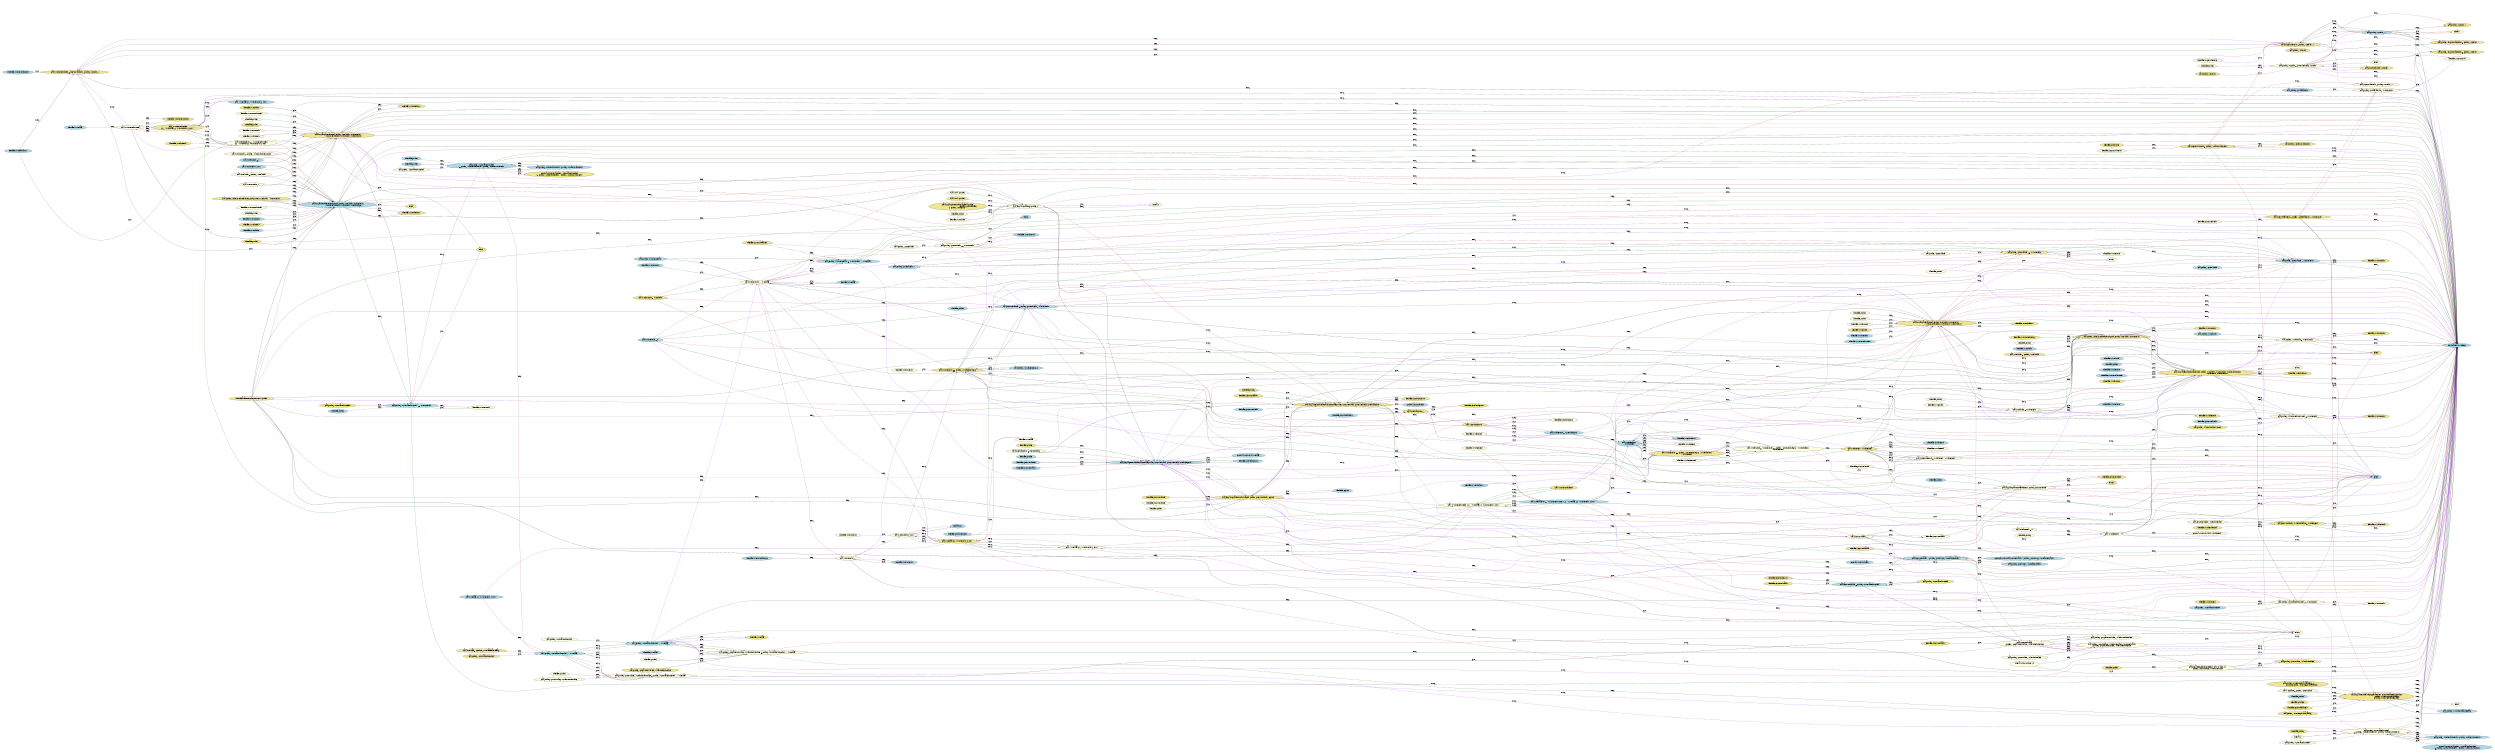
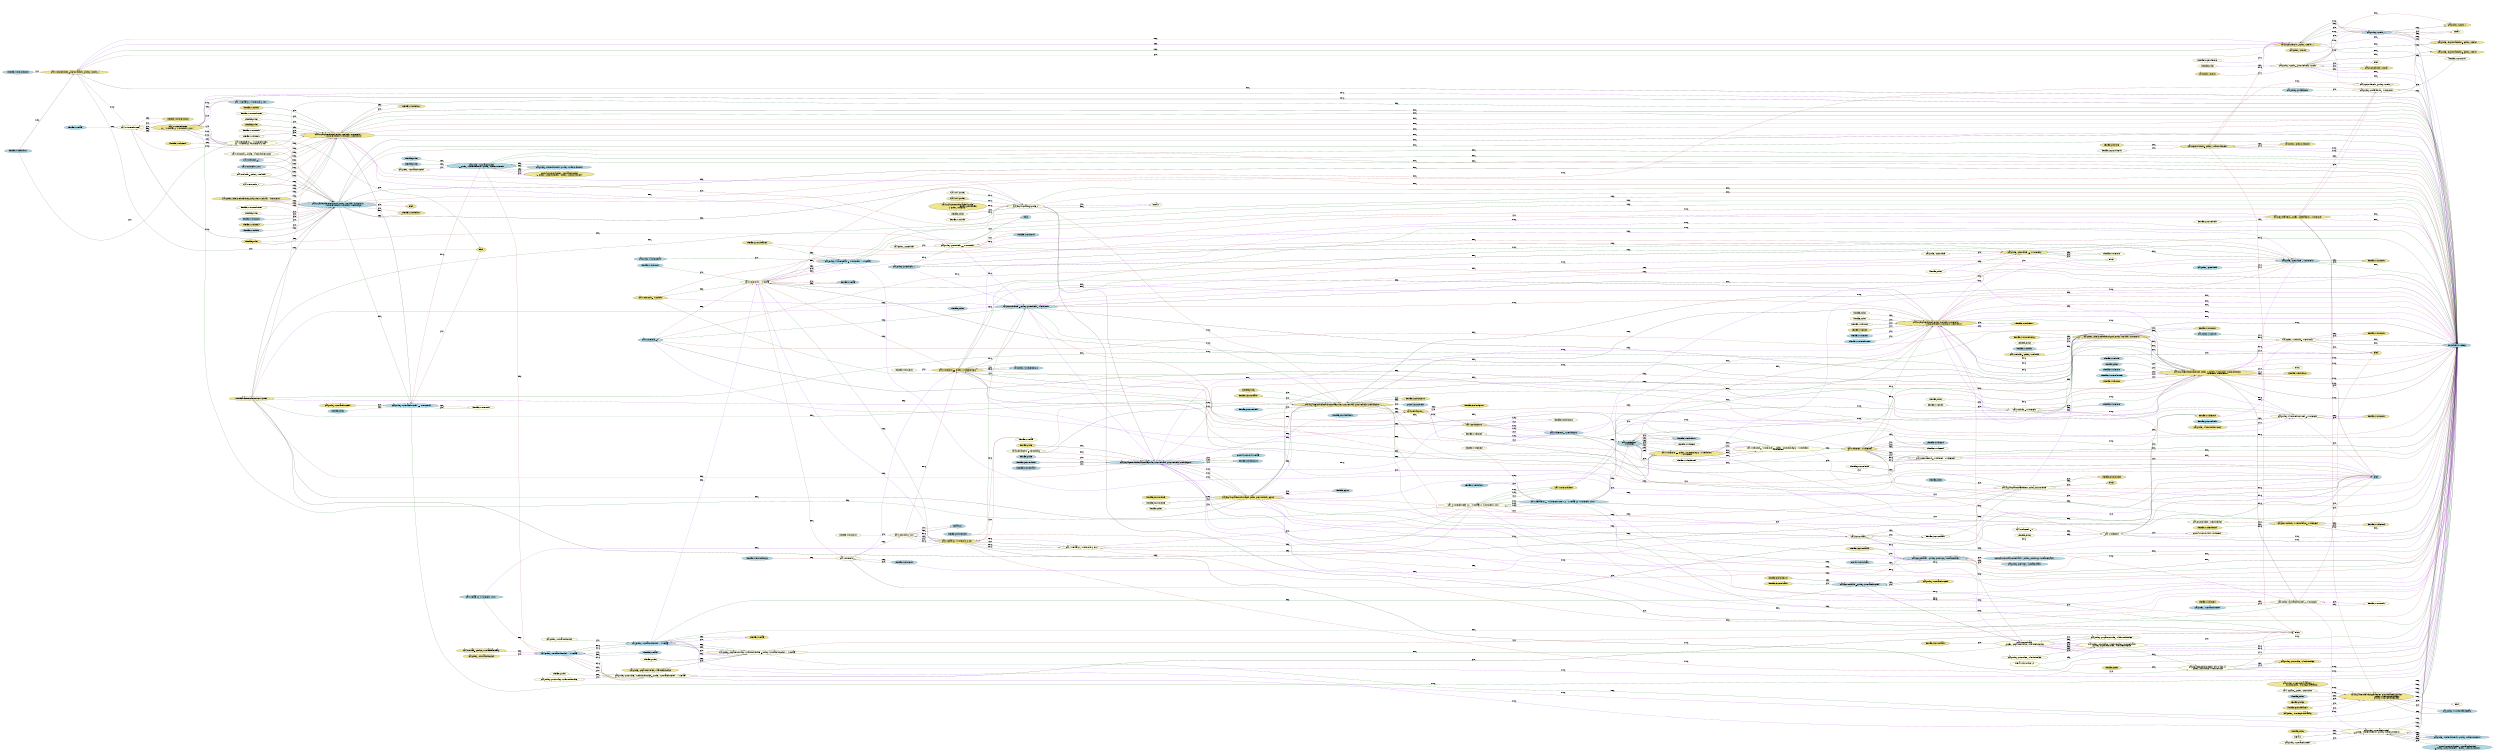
(710, 266) -> (800, 270)
(1397, 371) -> (1397, 371)
